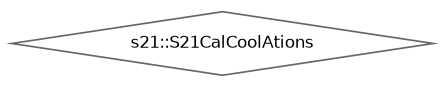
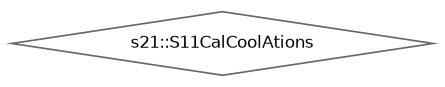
(222, 43) -> (222, 43)
